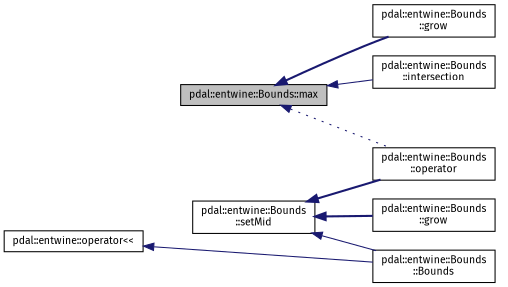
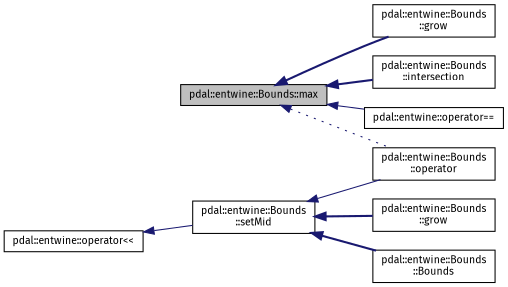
(355, 82) -> (355, 82)
none -> (434, 118)
(349, 189) -> (349, 189)
(349, 243) -> (349, 243)
(263, 254) -> (173, 228)
